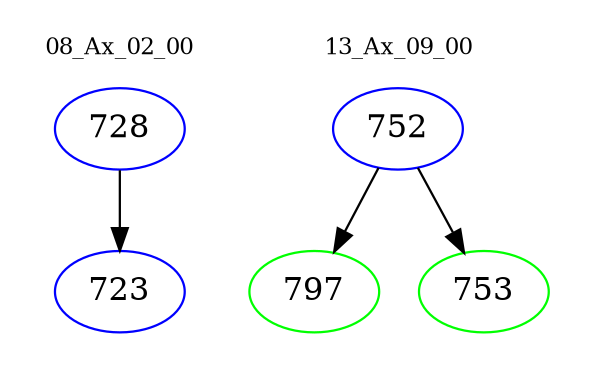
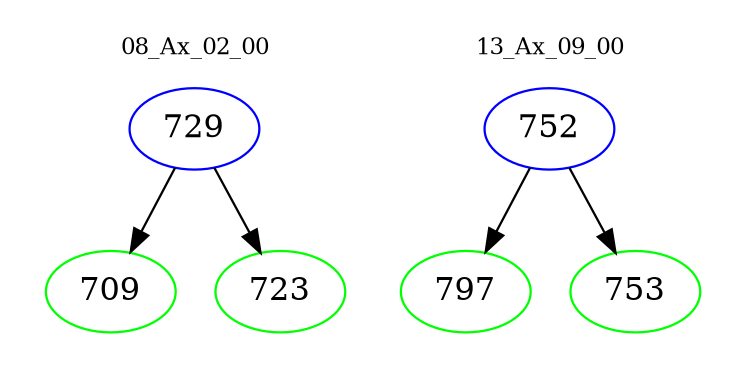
(120, 129) -> (194, 129)
none -> (111, 292)
(120, 292) -> (280, 292)
